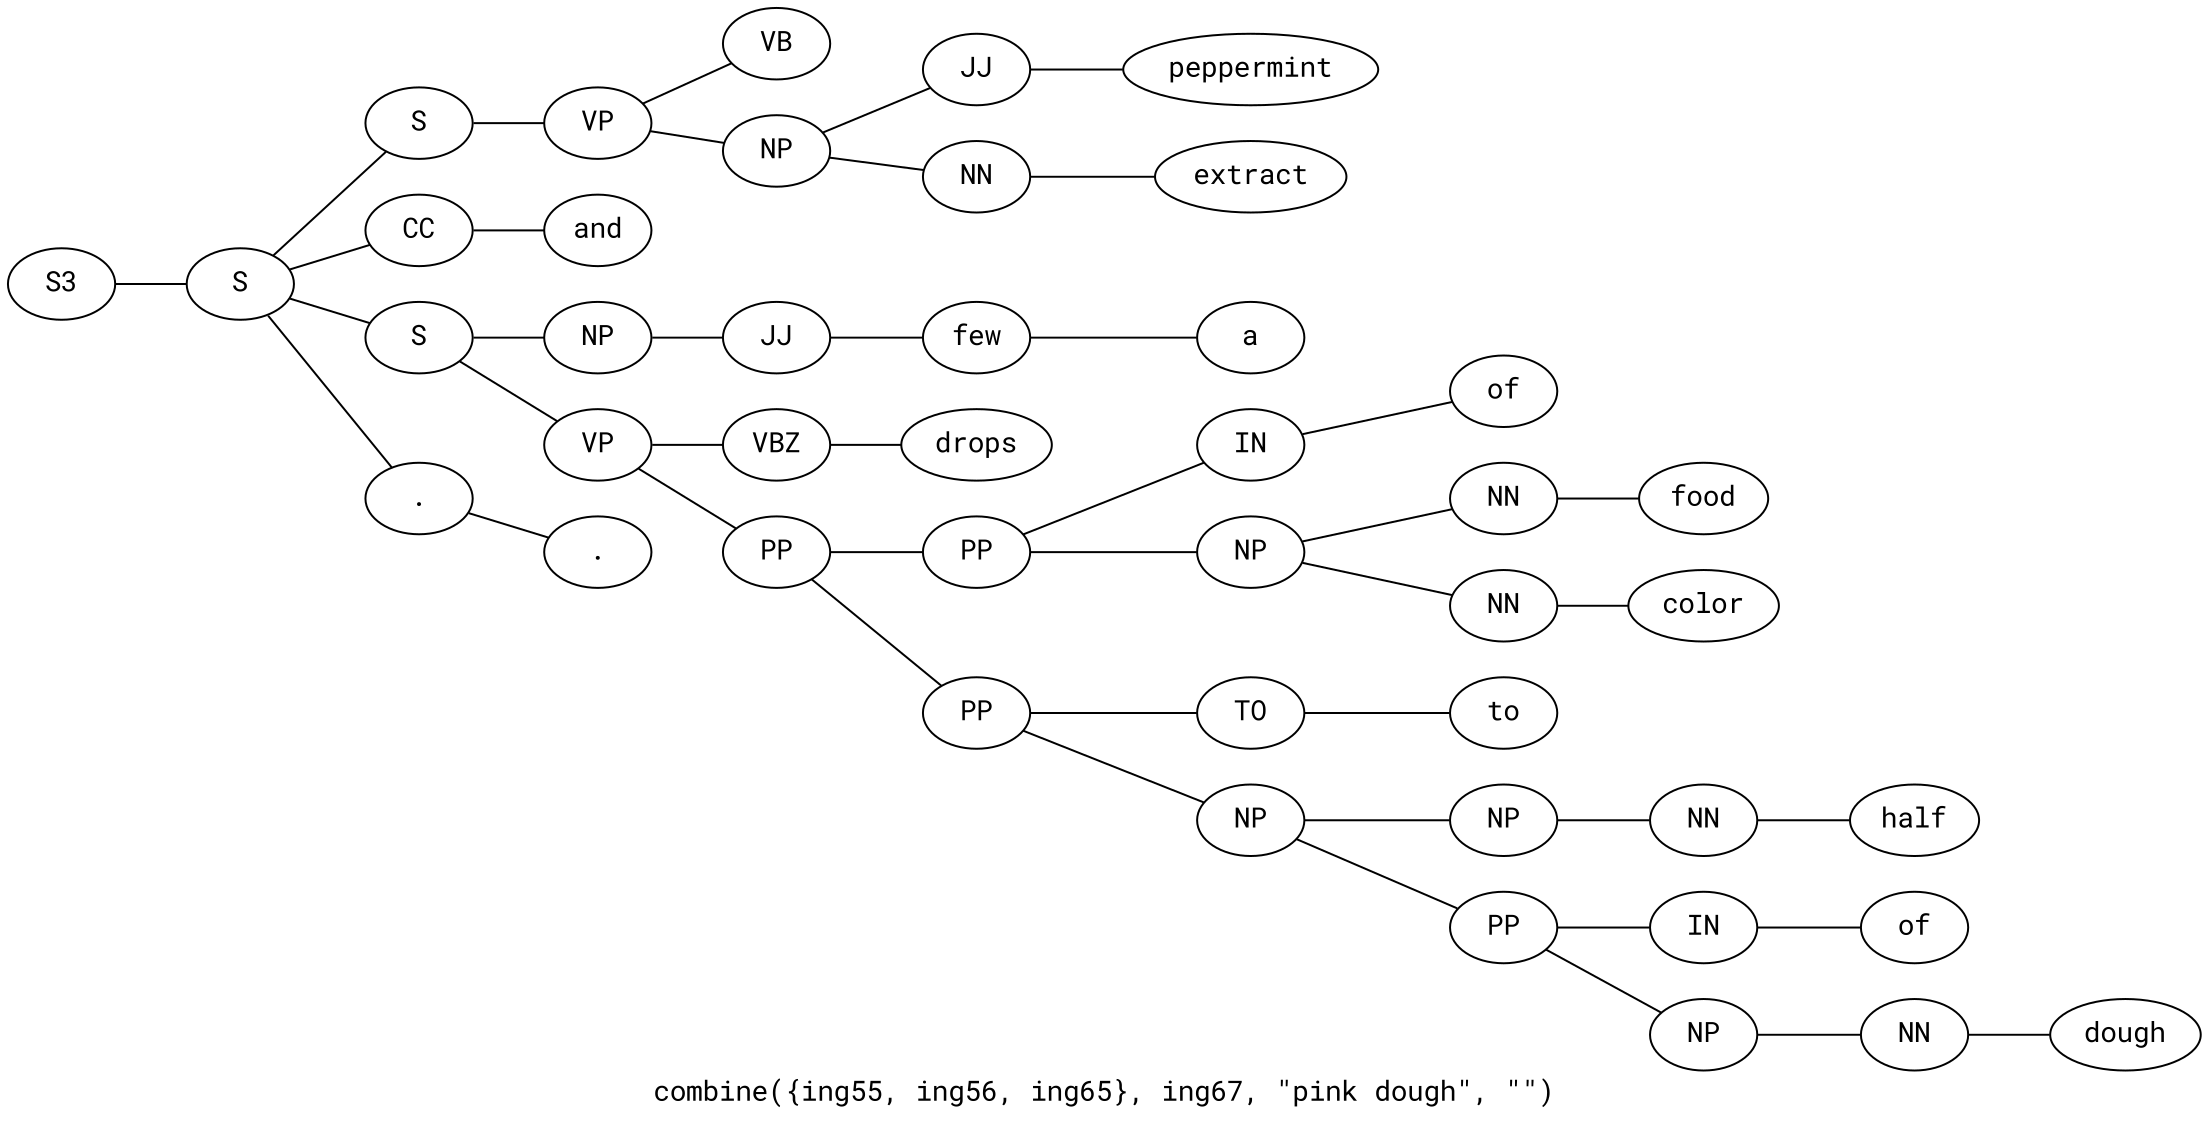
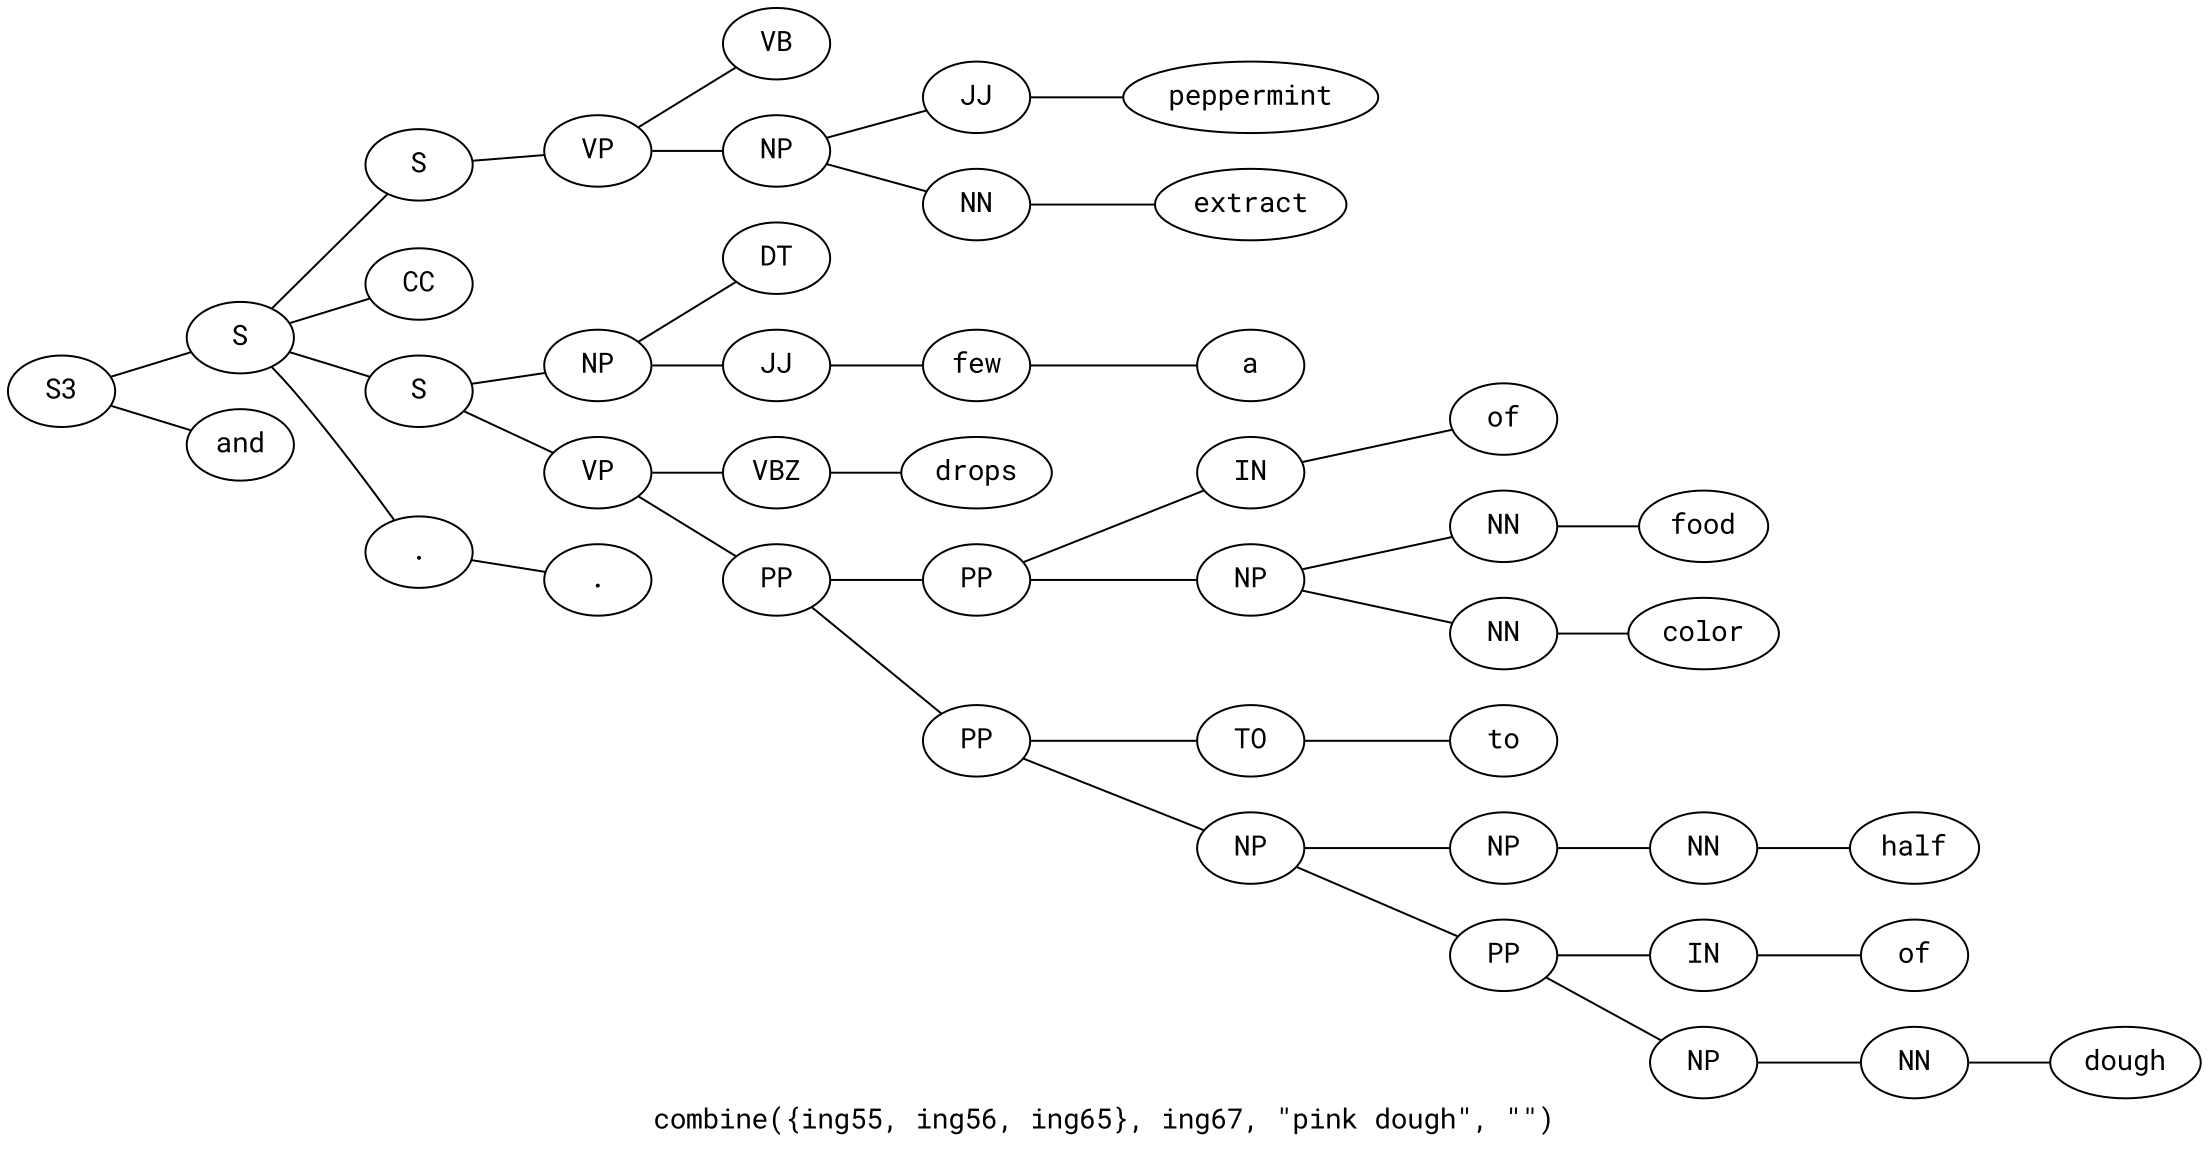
(509, 230) -> (151, 418)
none -> (777, 258)
